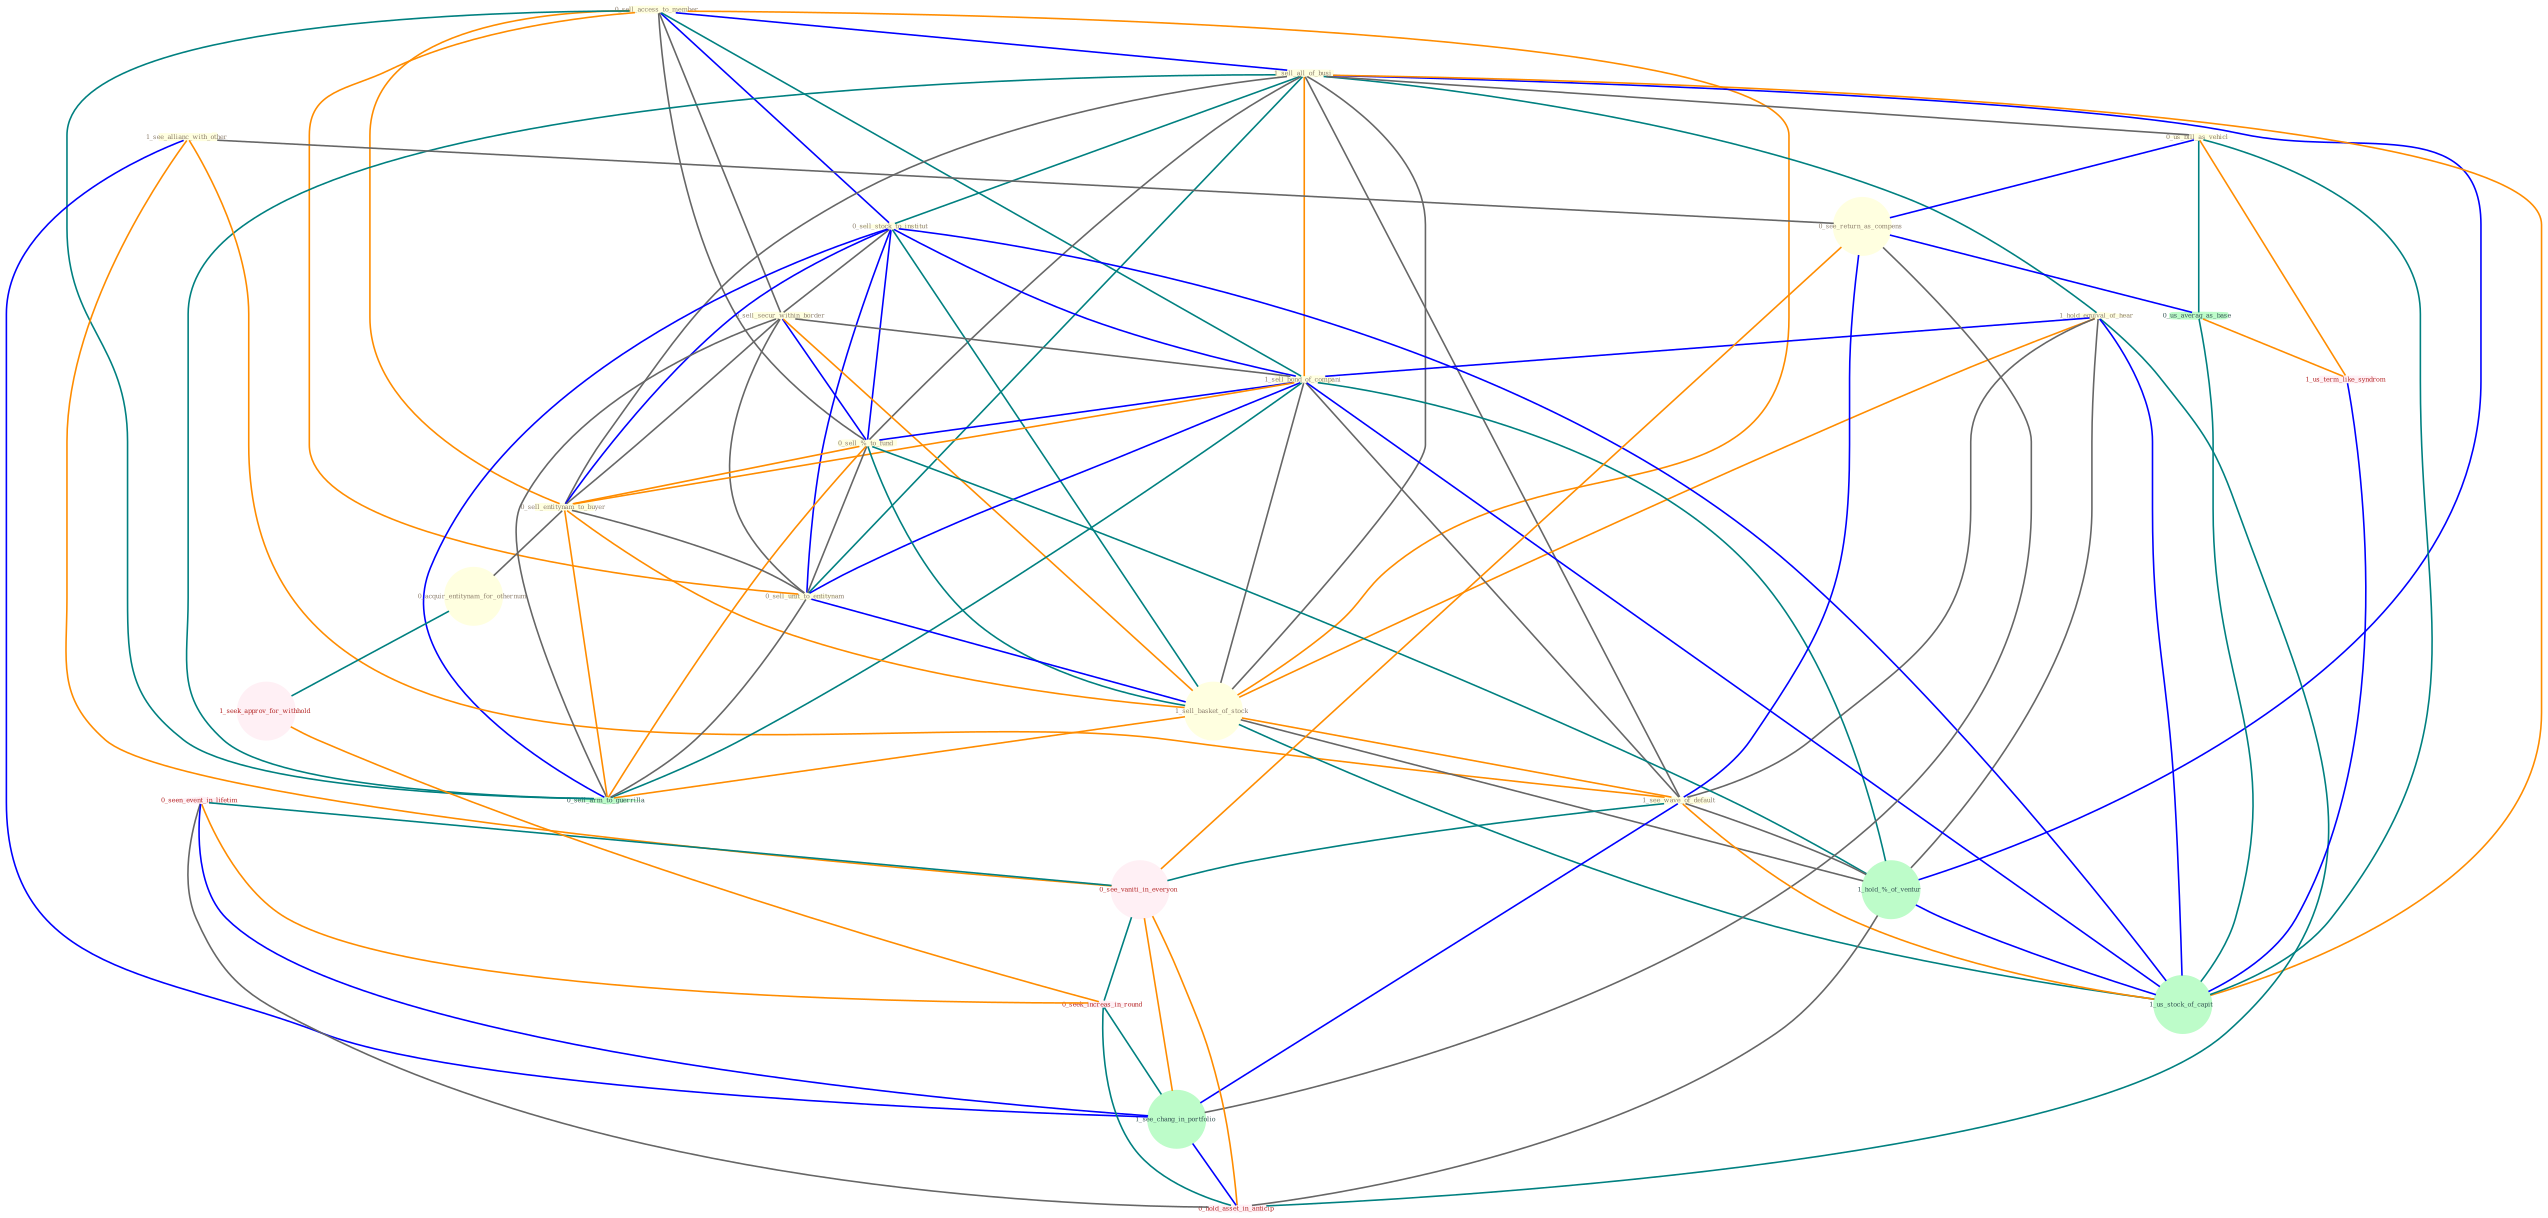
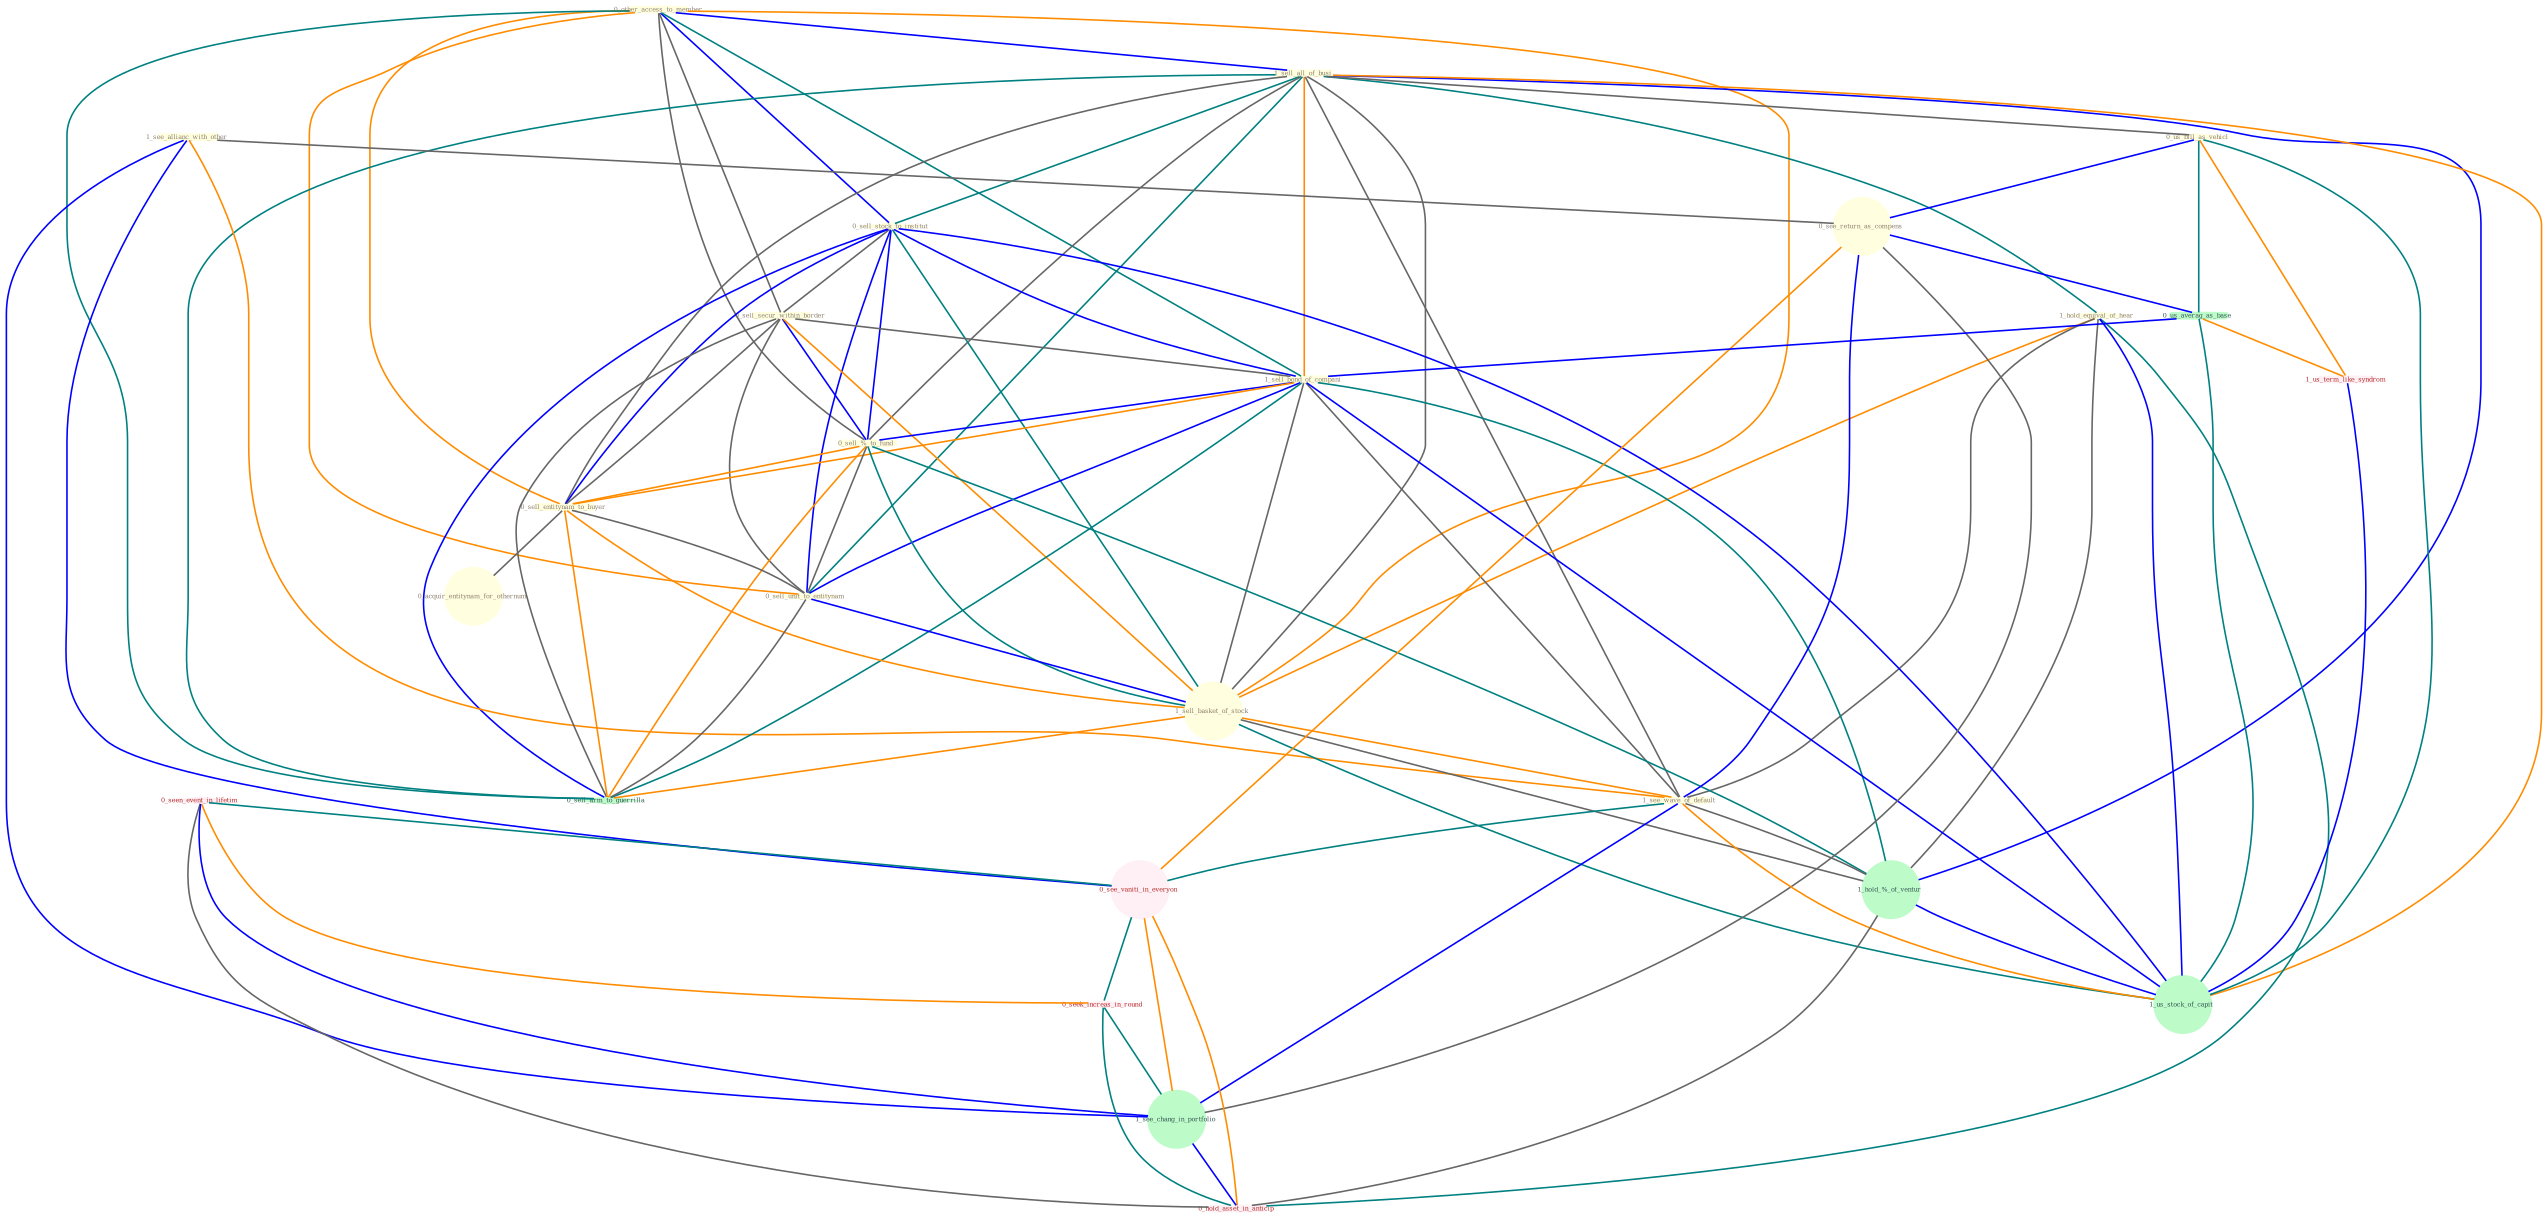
(659, 10) -> (659, 10)
(1707, 347) -> (1752, 348)
(266, 711) -> none
(288, 792) -> (288, 792)
